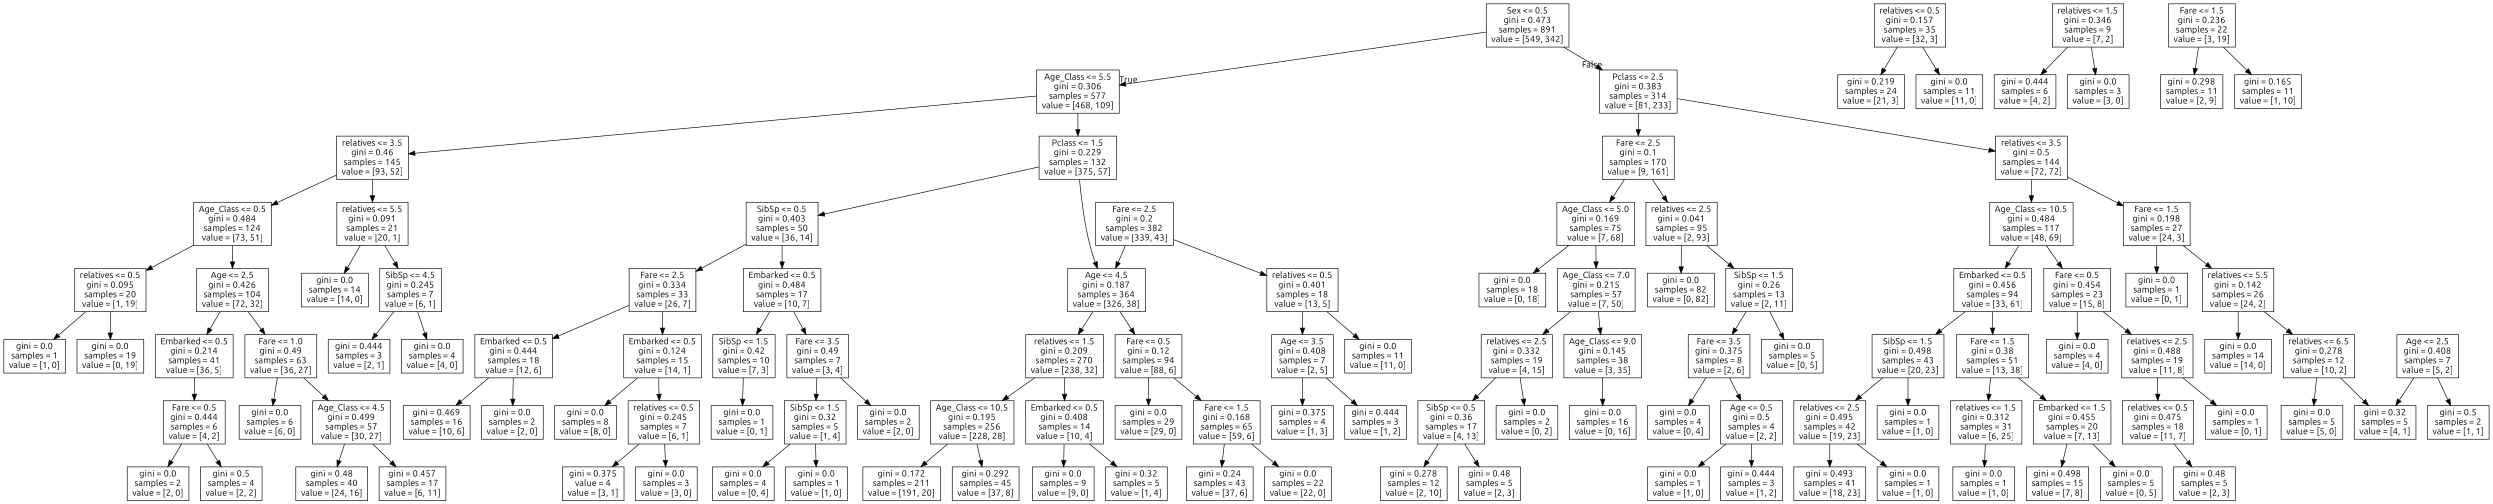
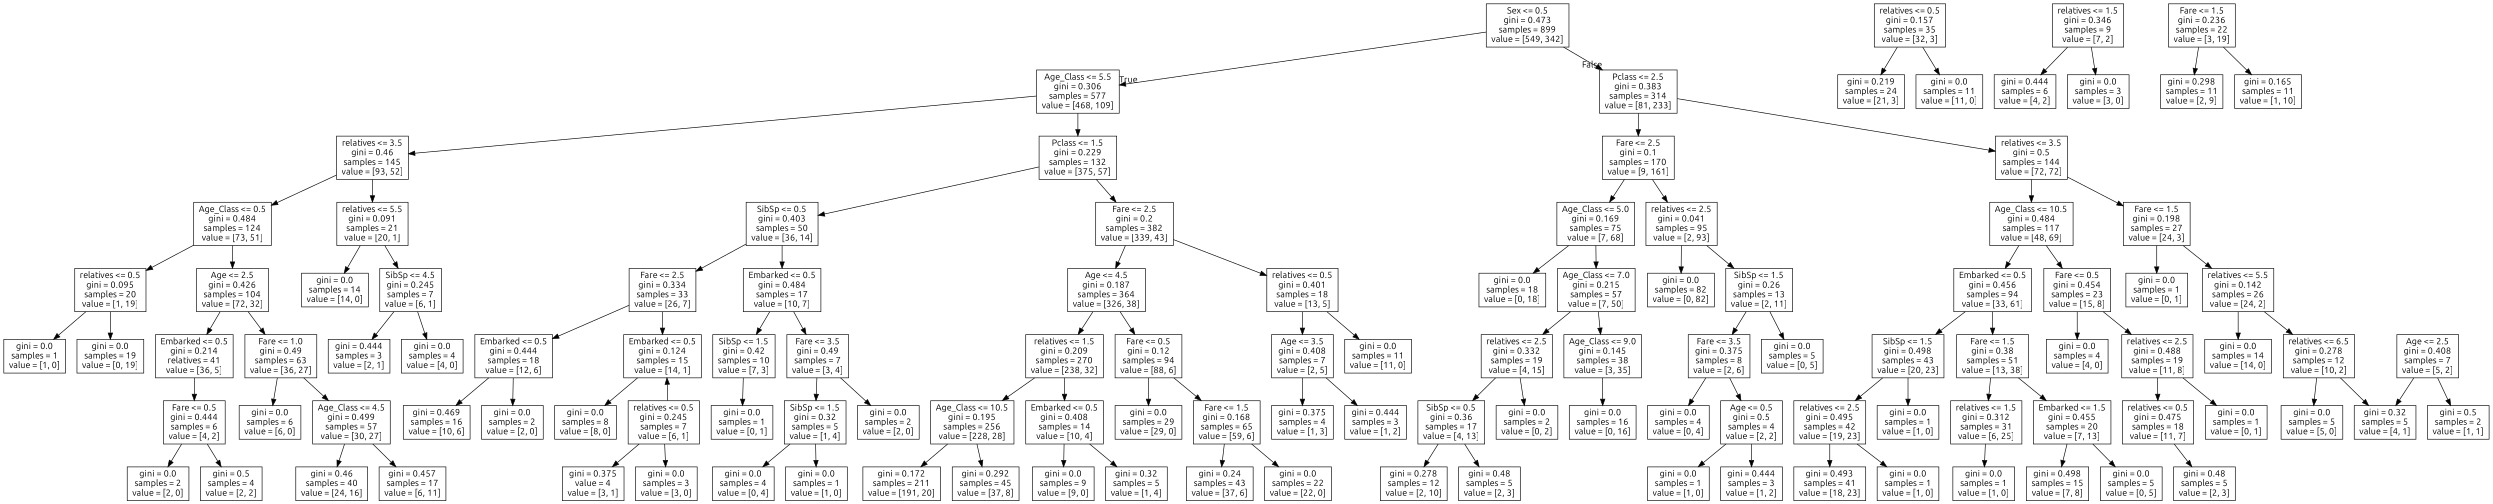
(1528, 25) -> (1528, 25)
(1085, 221) -> (1104, 188)
(194, 356) -> (194, 356)
(659, 386) -> (667, 392)
(332, 484) -> (332, 484)
